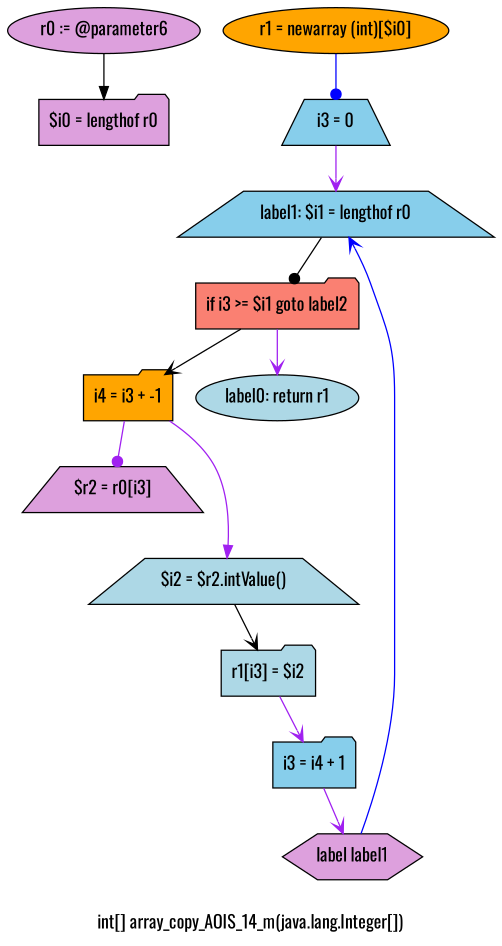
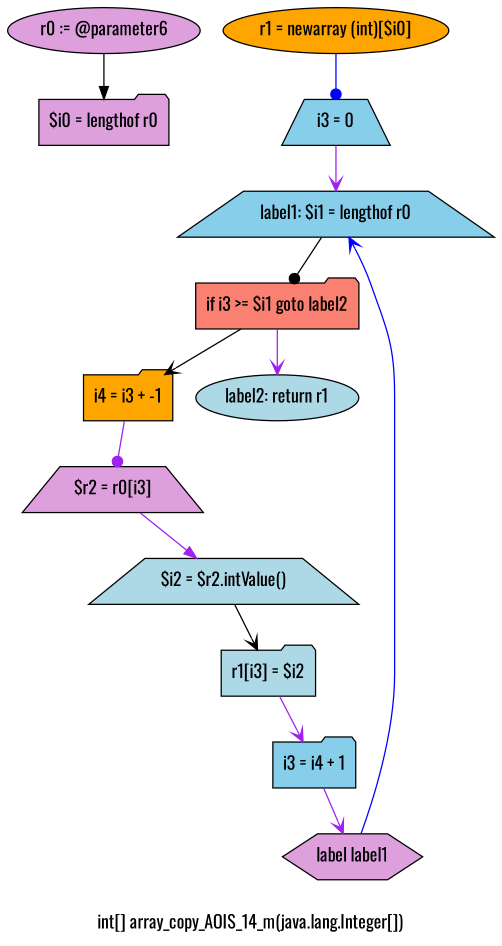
(277, 398) -> (277, 398)
(218, 474) -> (163, 532)
